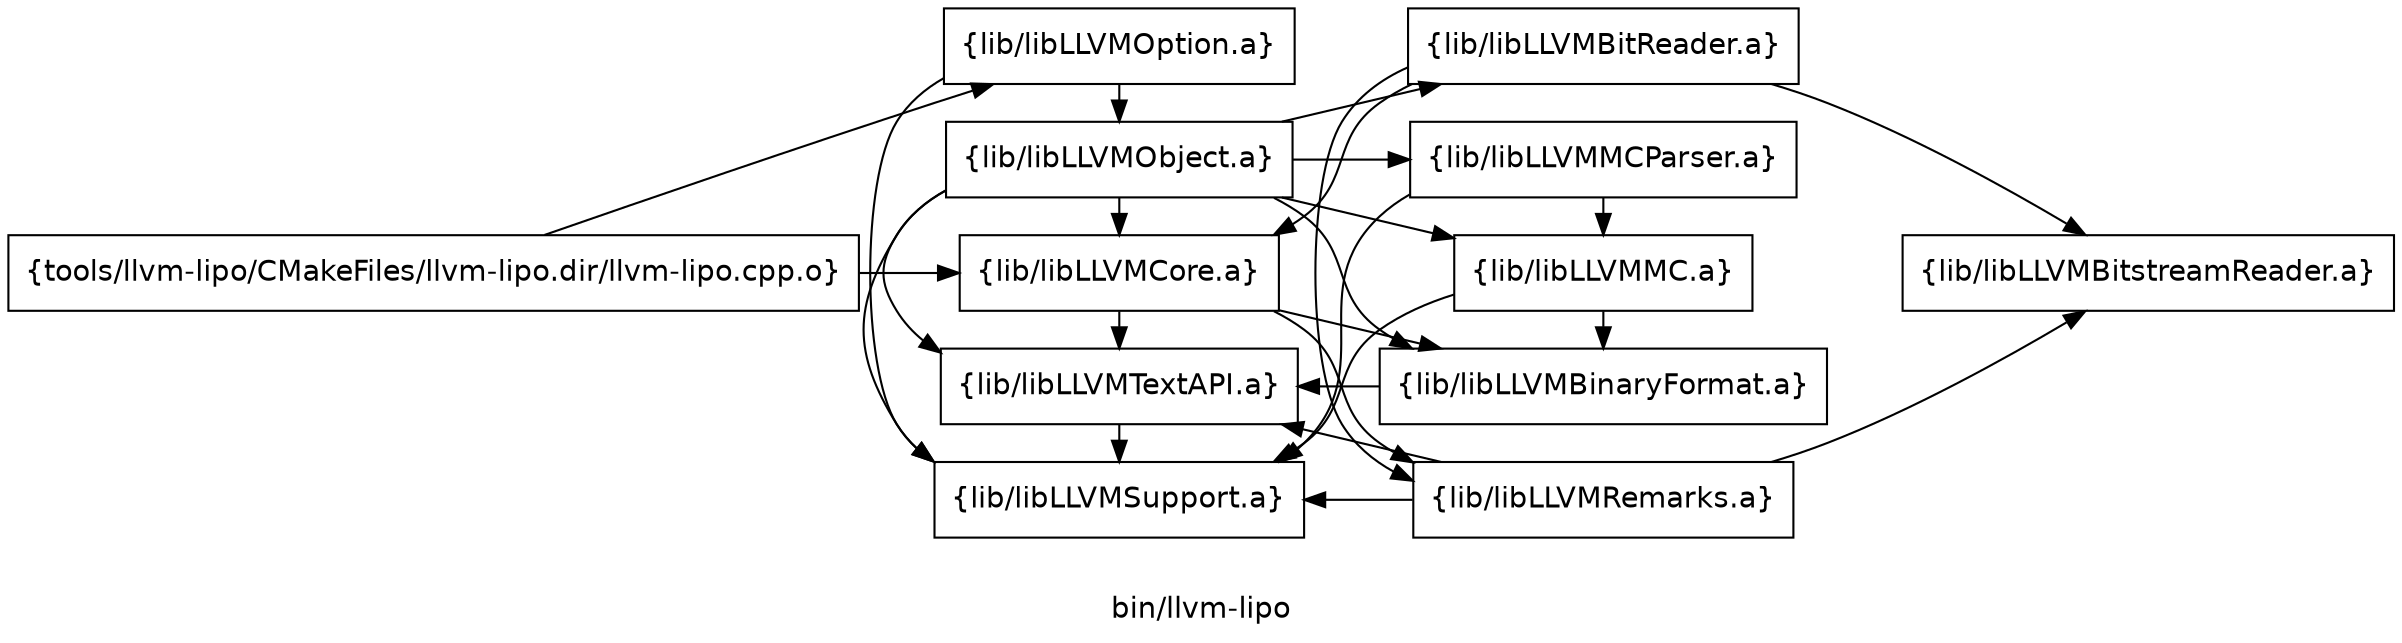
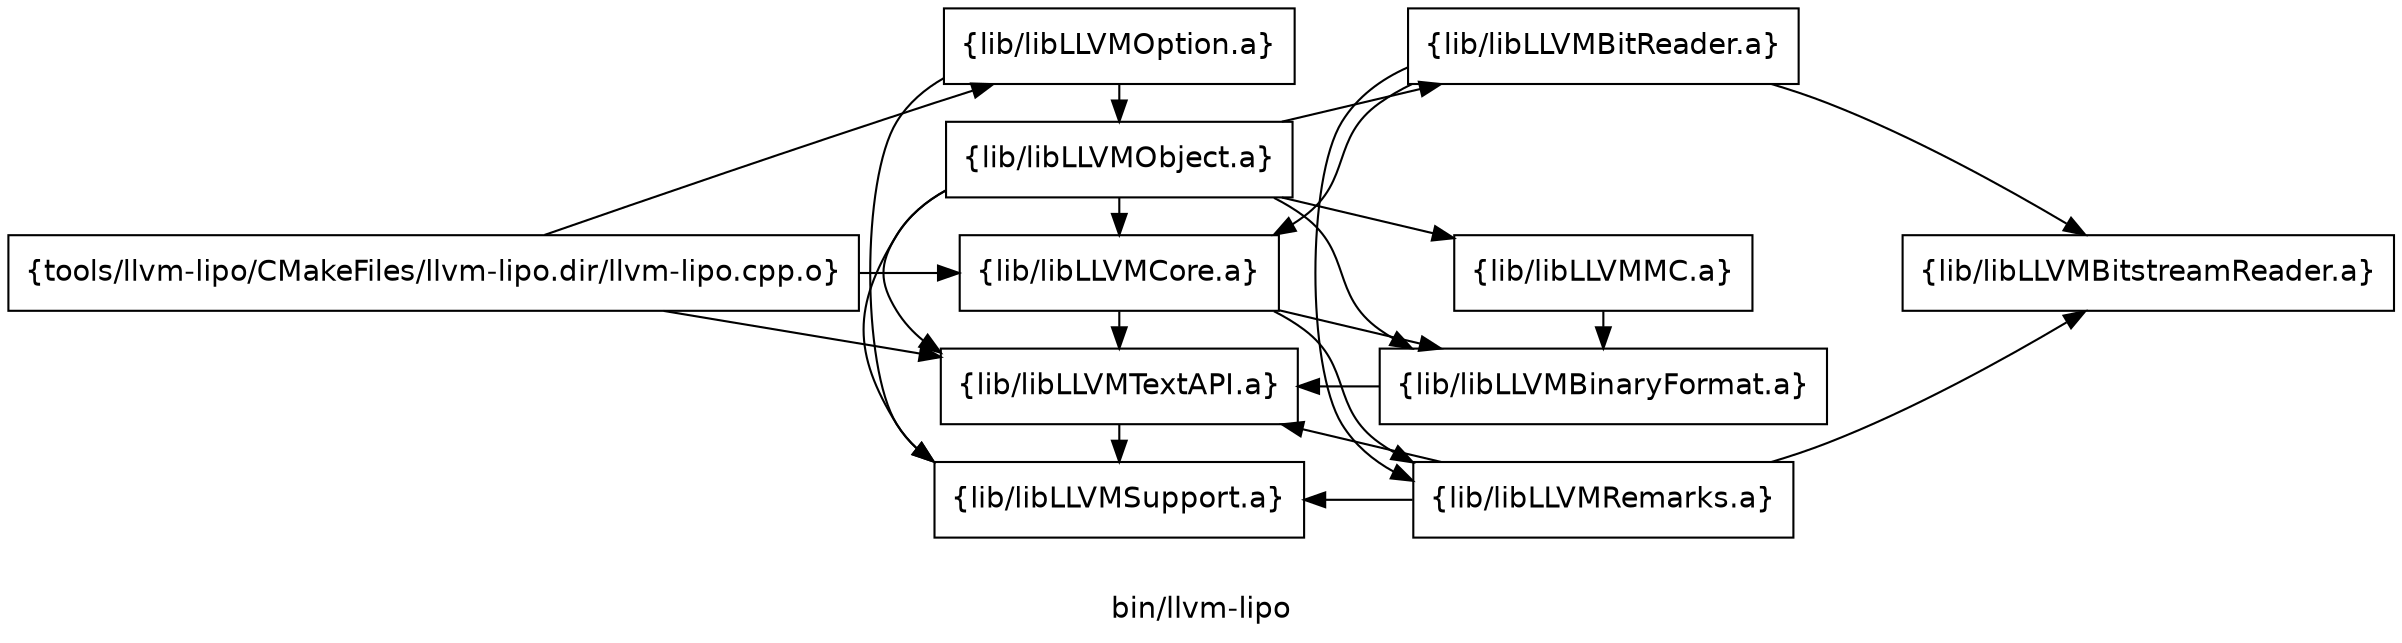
(1603, 160) -> none
none -> (792, 332)
(1355, 355) -> none
